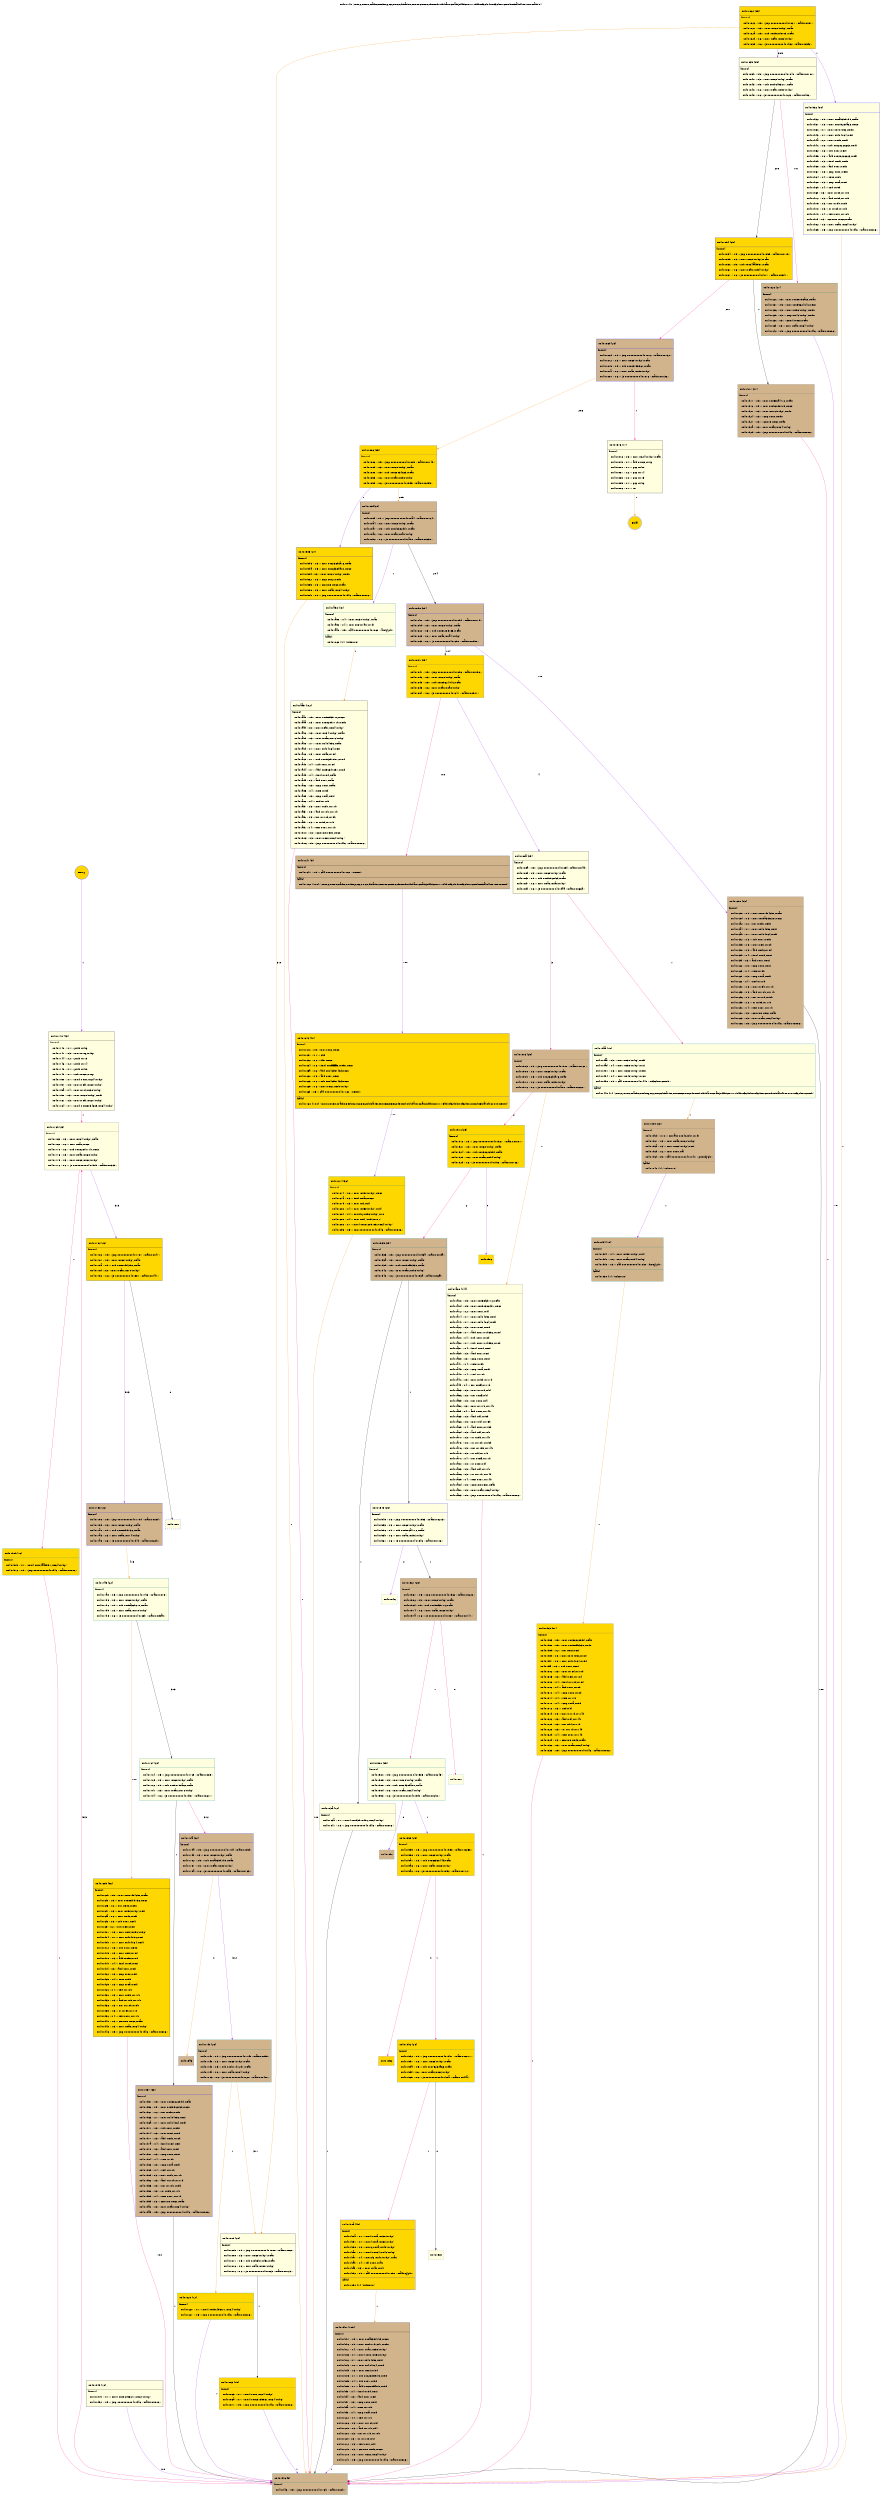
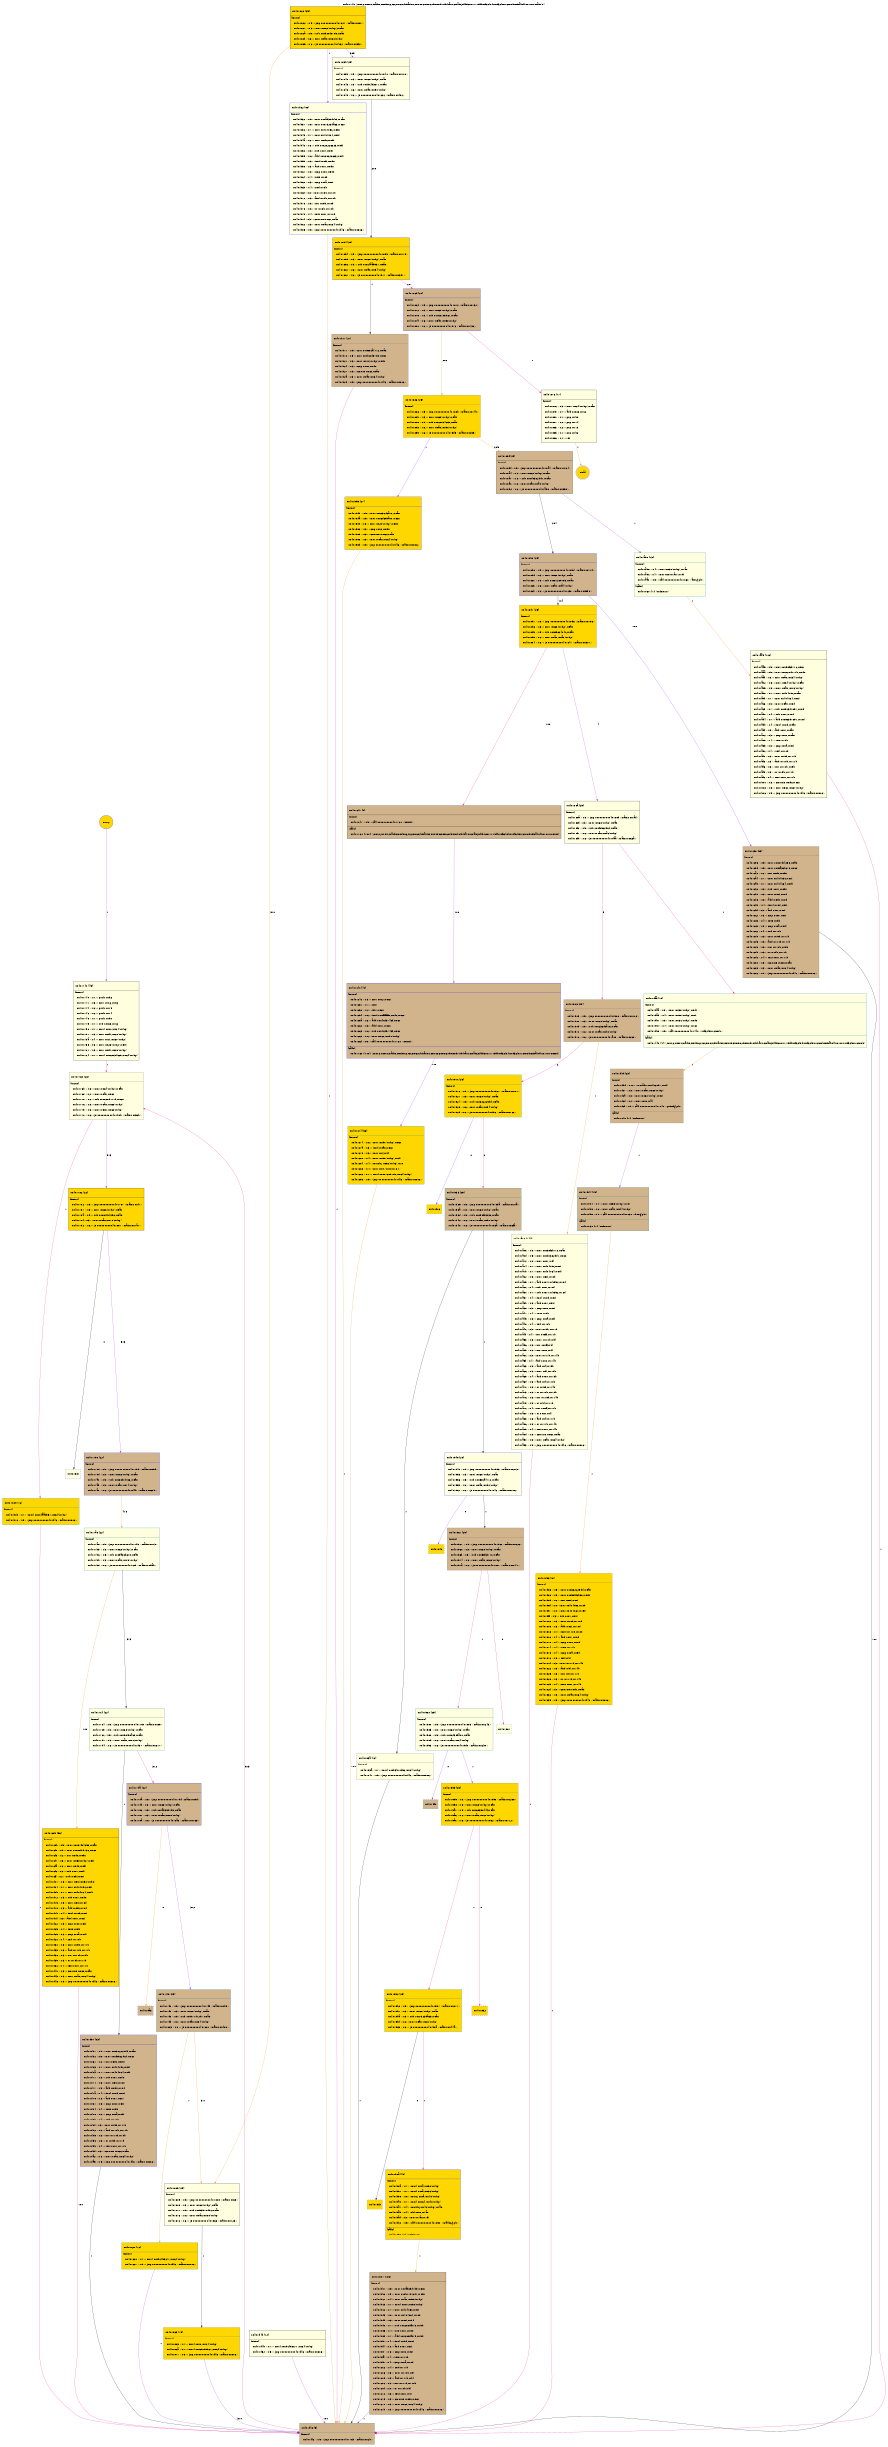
(799, 309) -> none
(402, 1071) -> (454, 1021)
(389, 1599) -> (436, 1549)
(436, 2255) -> (375, 2205)
(297, 2469) -> (239, 2419)
